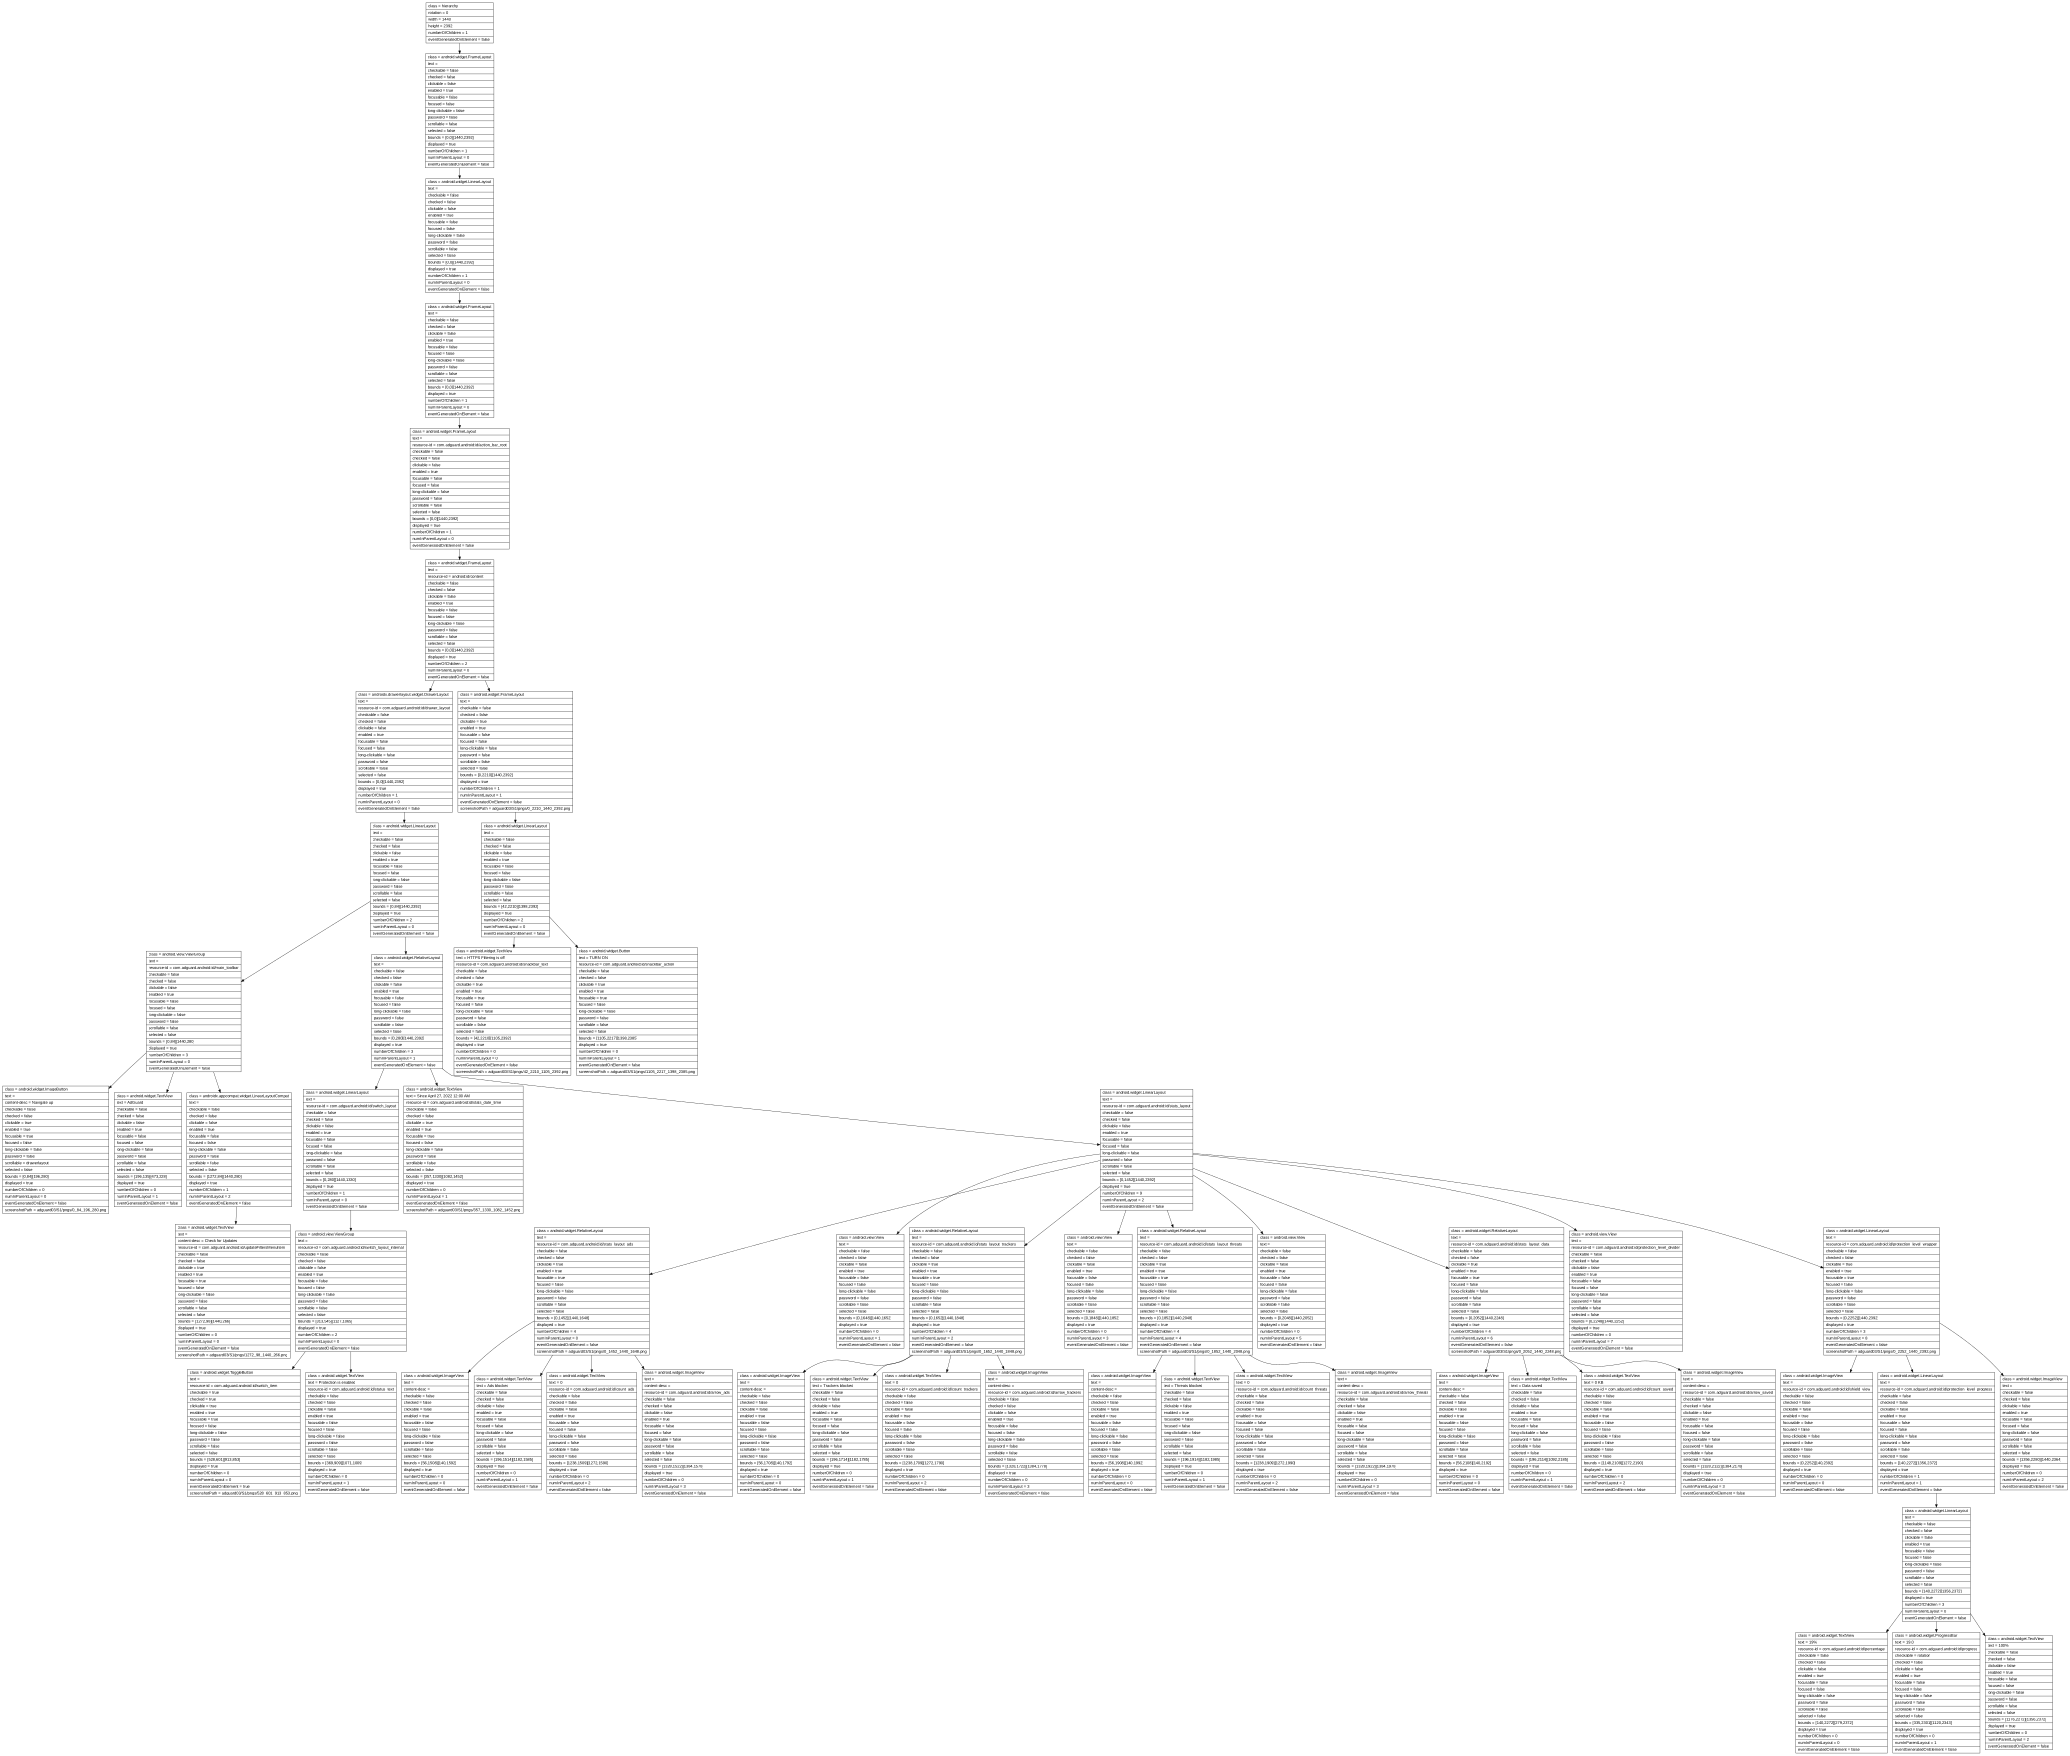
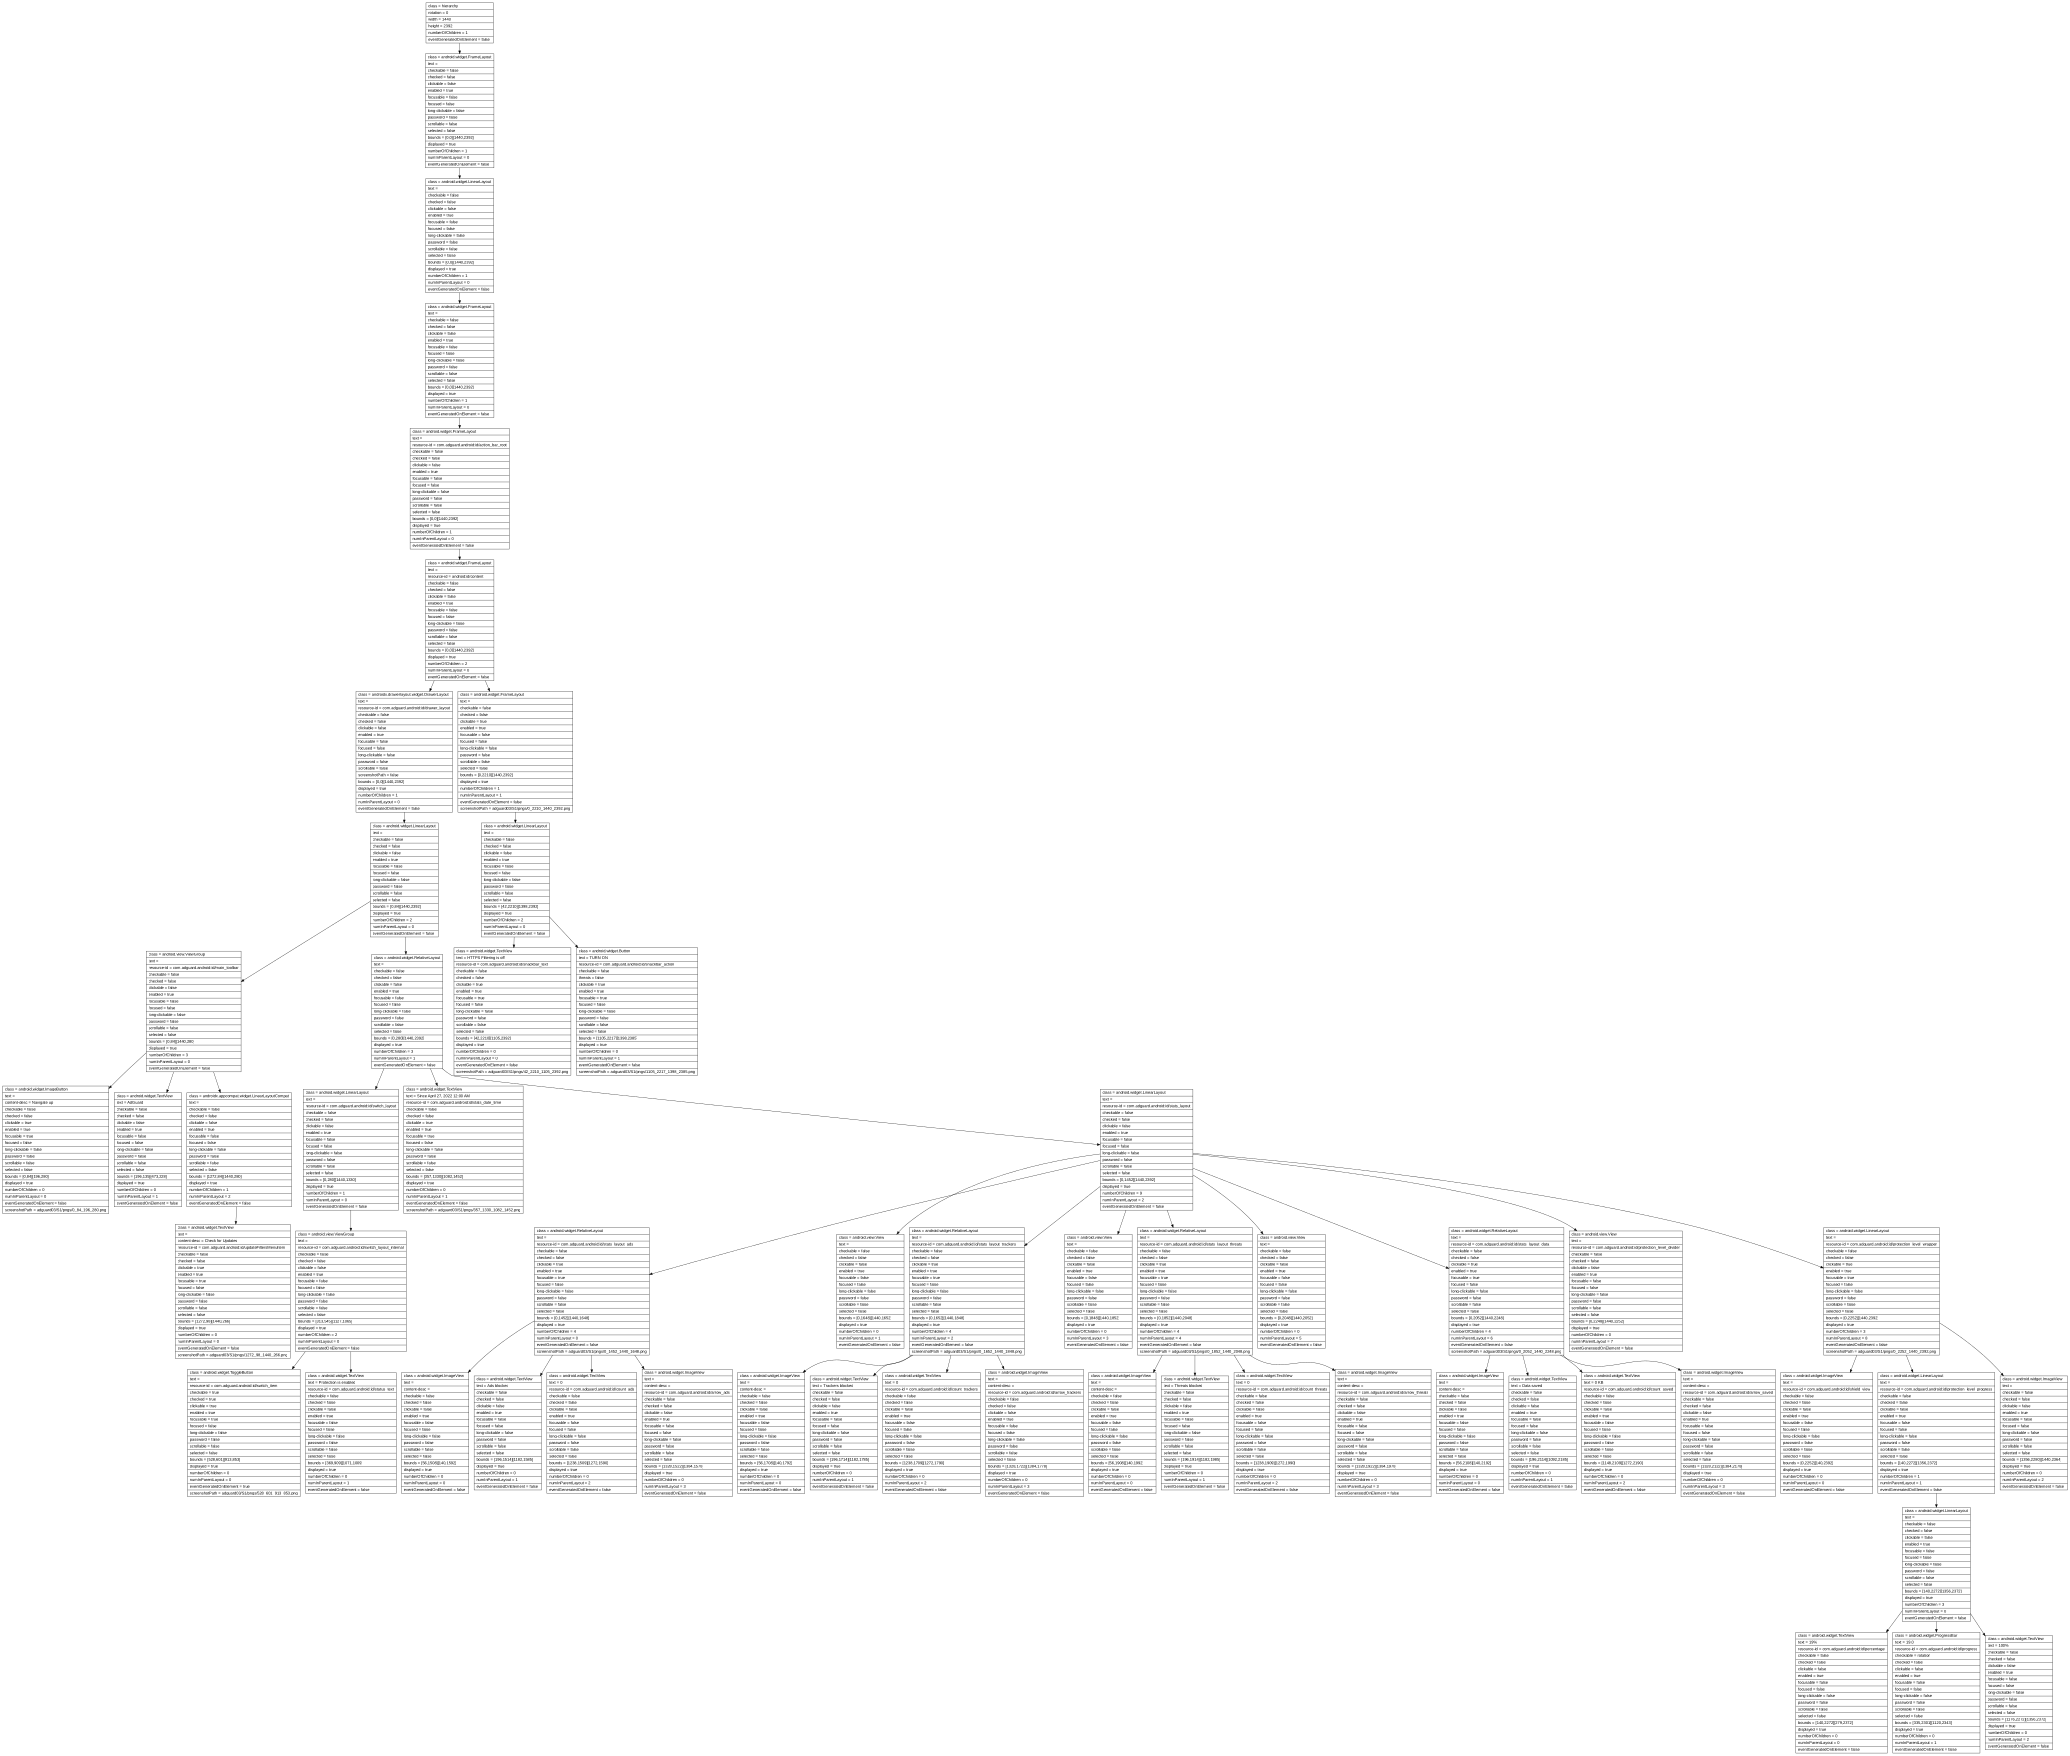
(372, 775) -> (379, 775)
(593, 978) -> (591, 978)
(27, 1163) -> (20, 1163)
